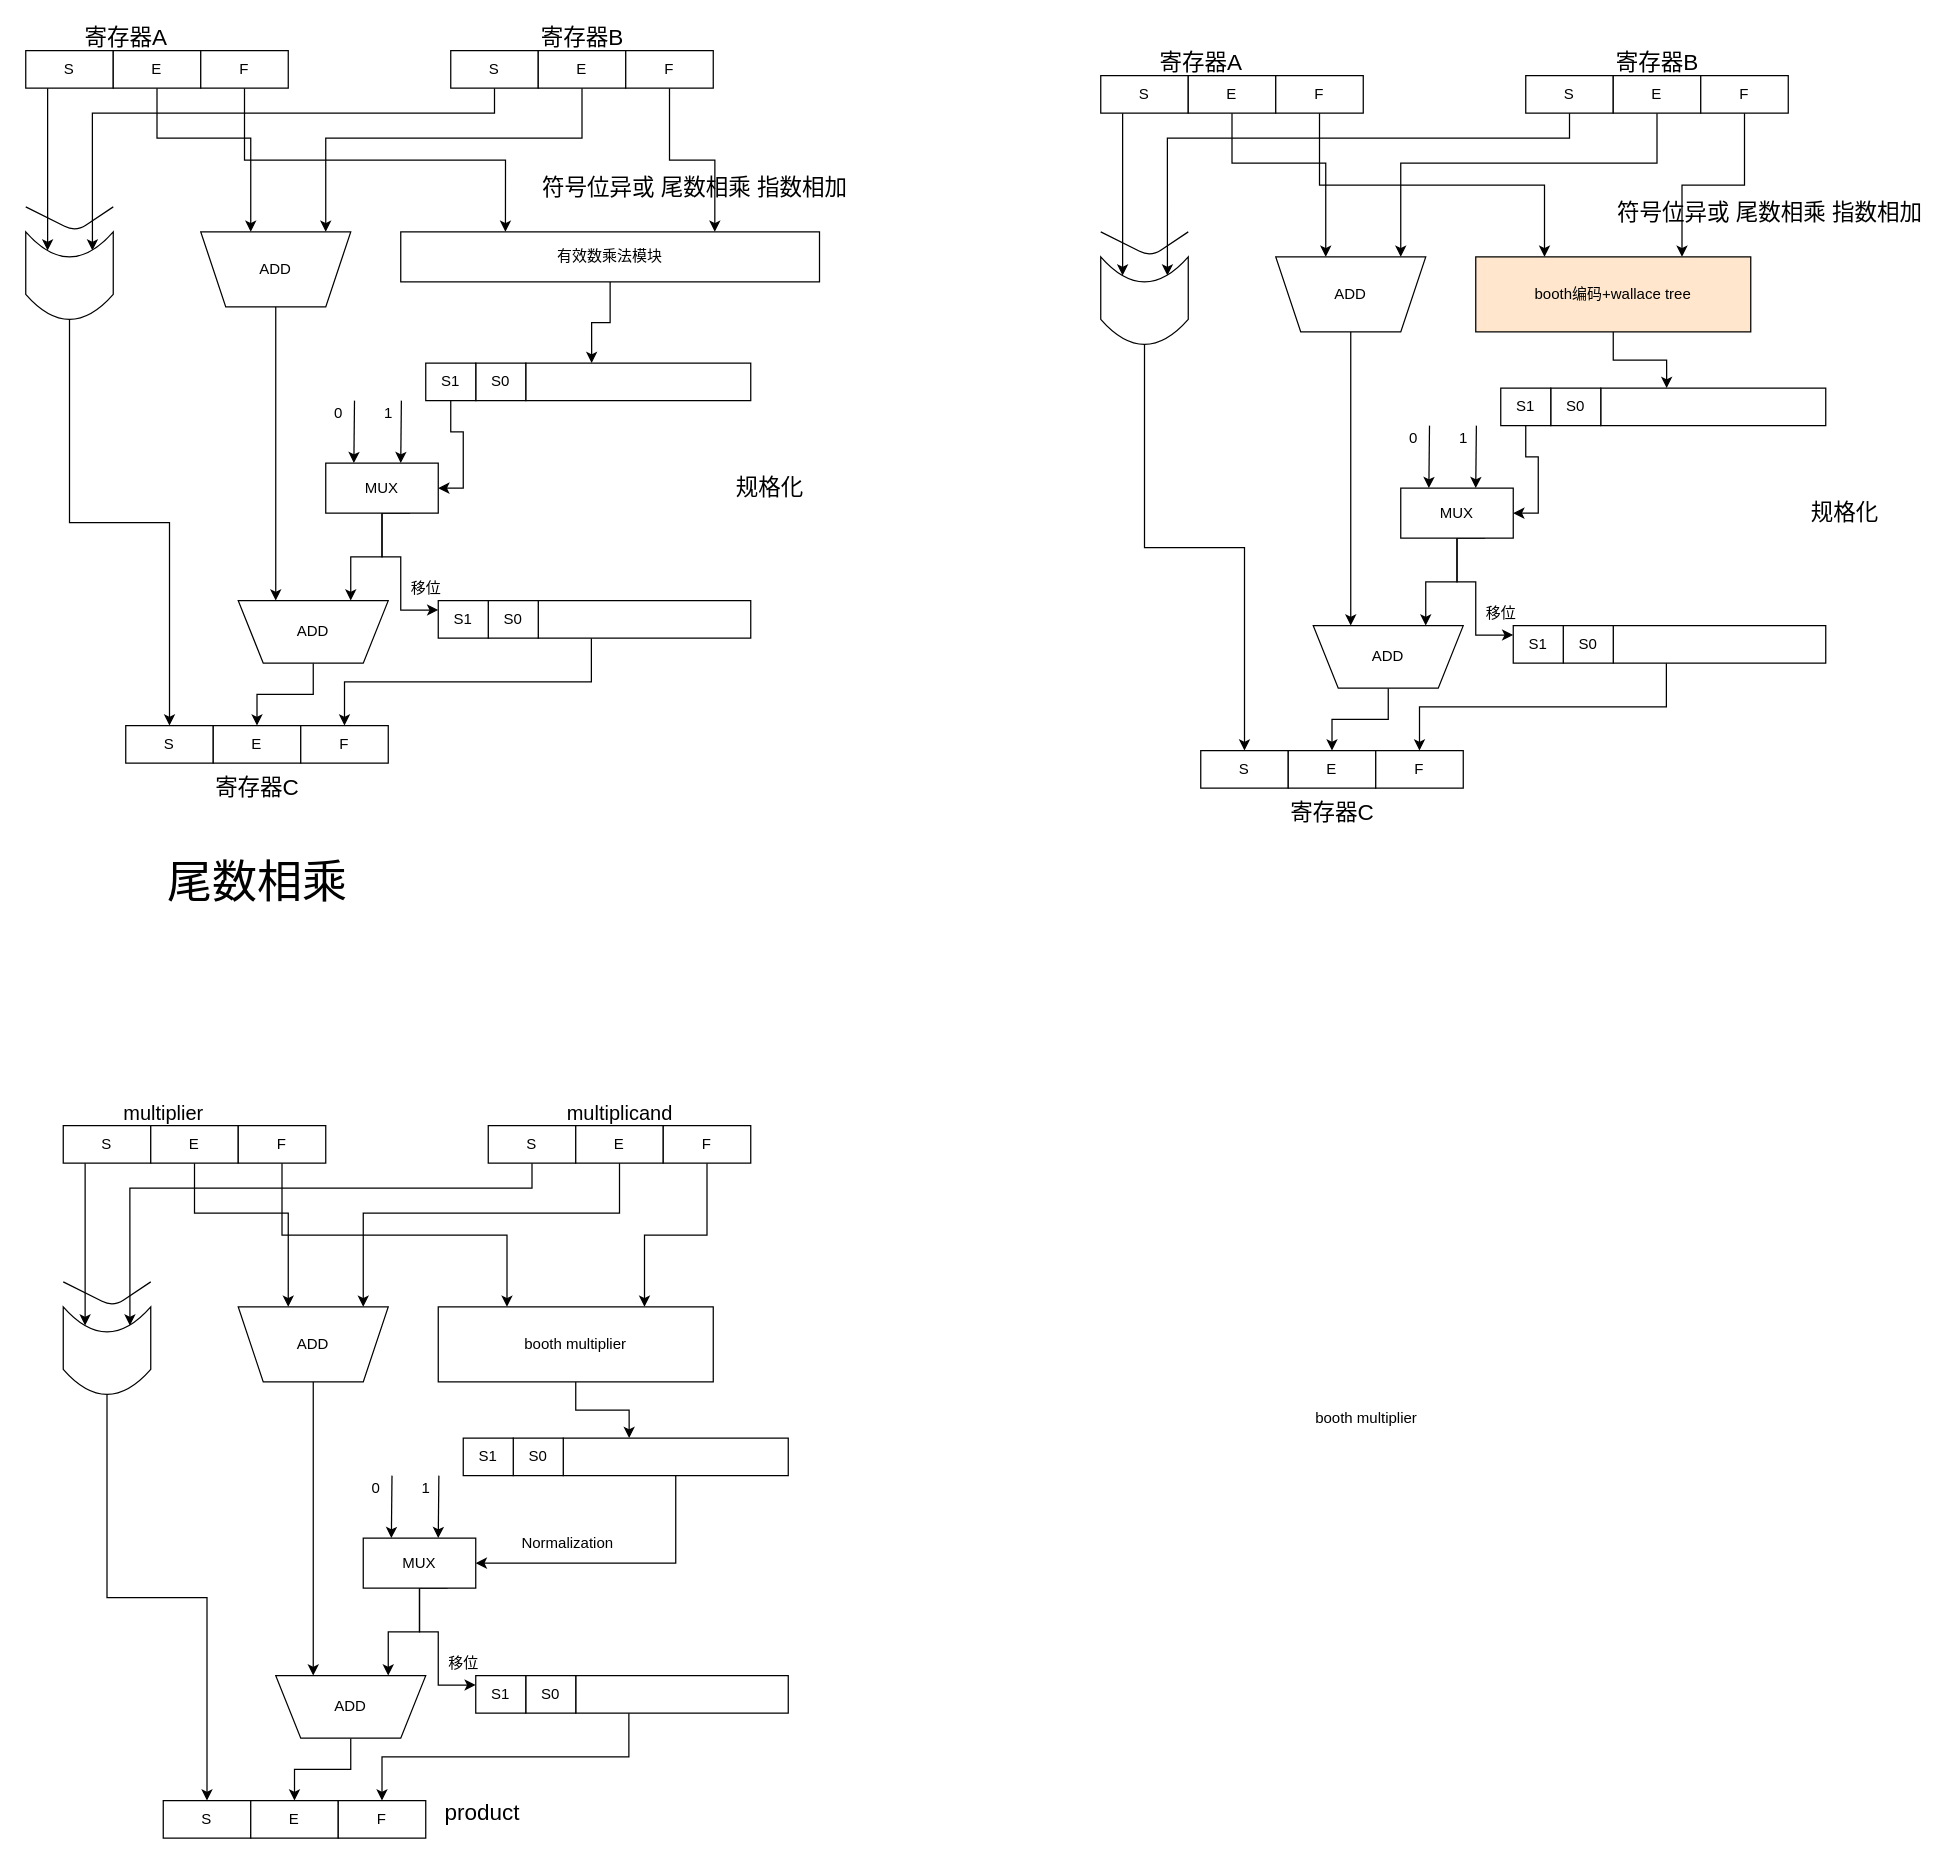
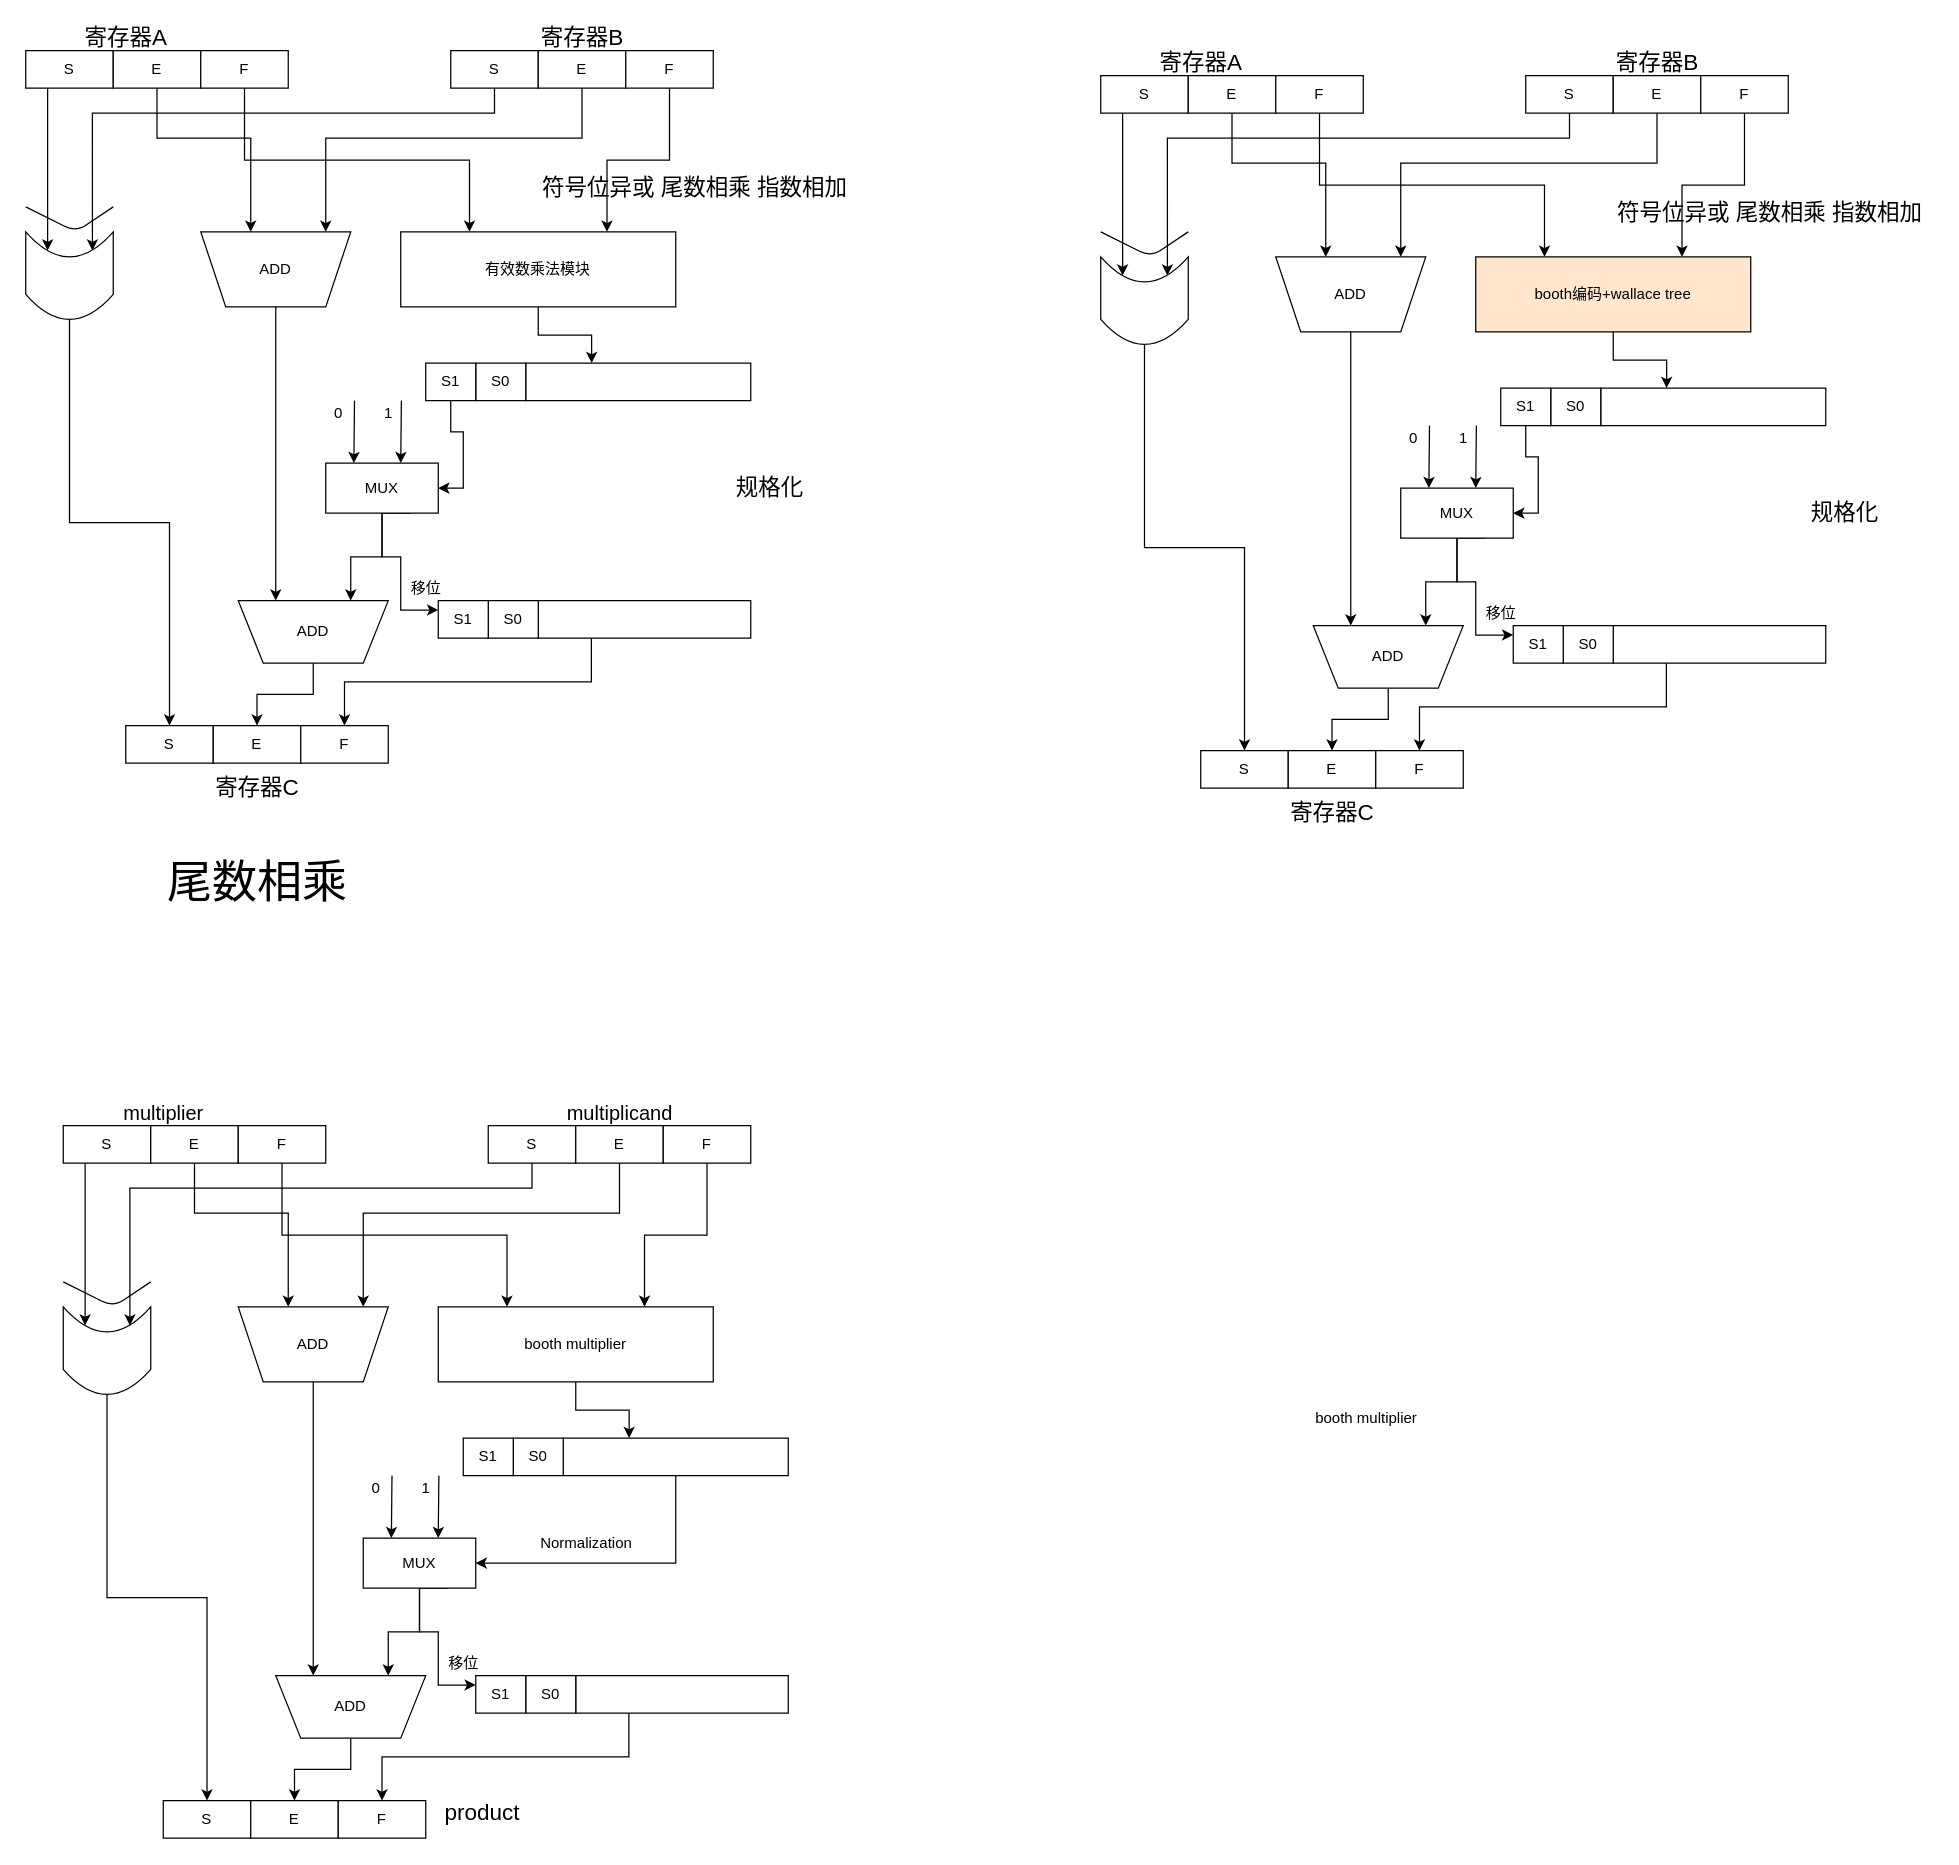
(610, 257) -> (538, 269)
(582, 1544) -> (601, 1544)
